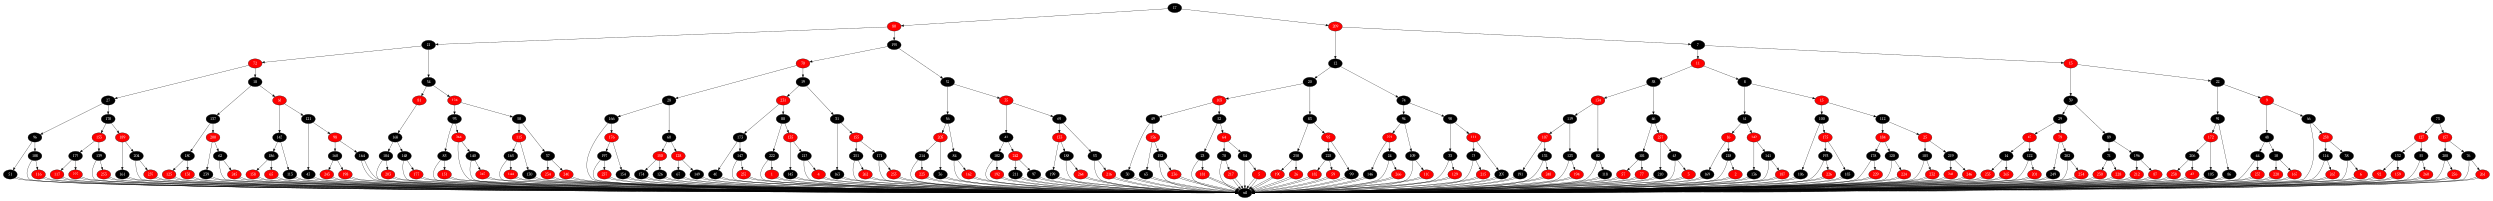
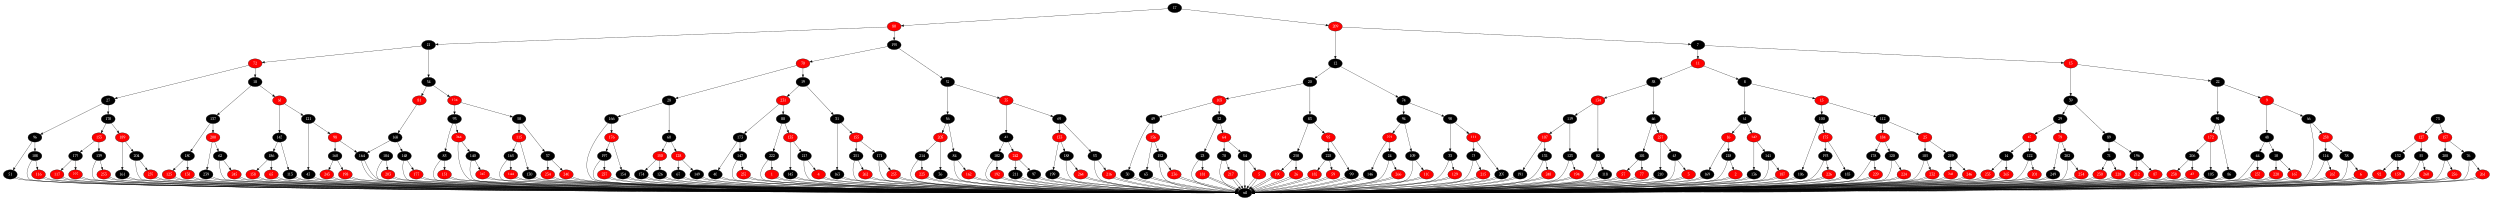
(391, 146) -> (380, 146)
